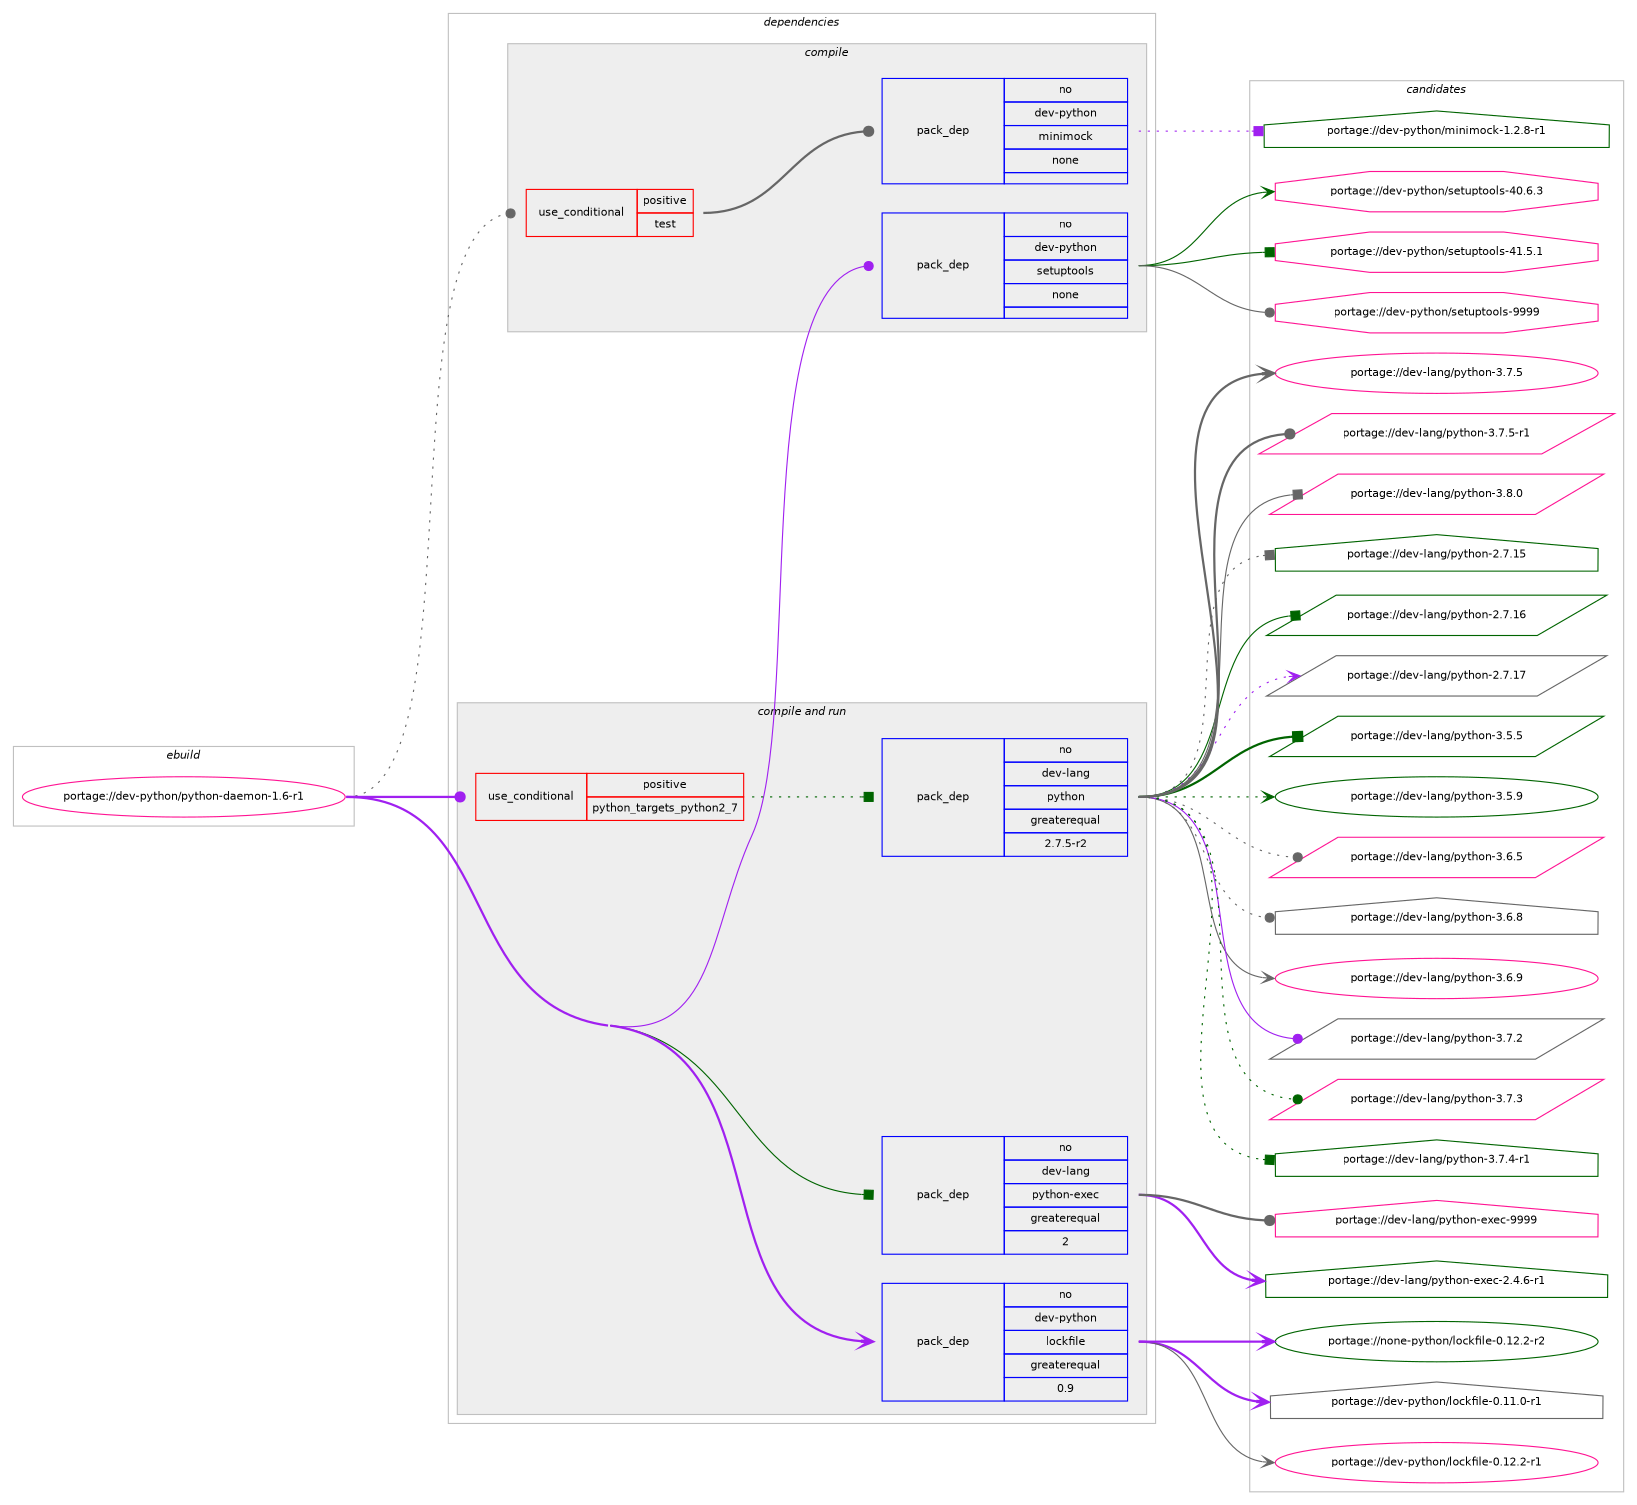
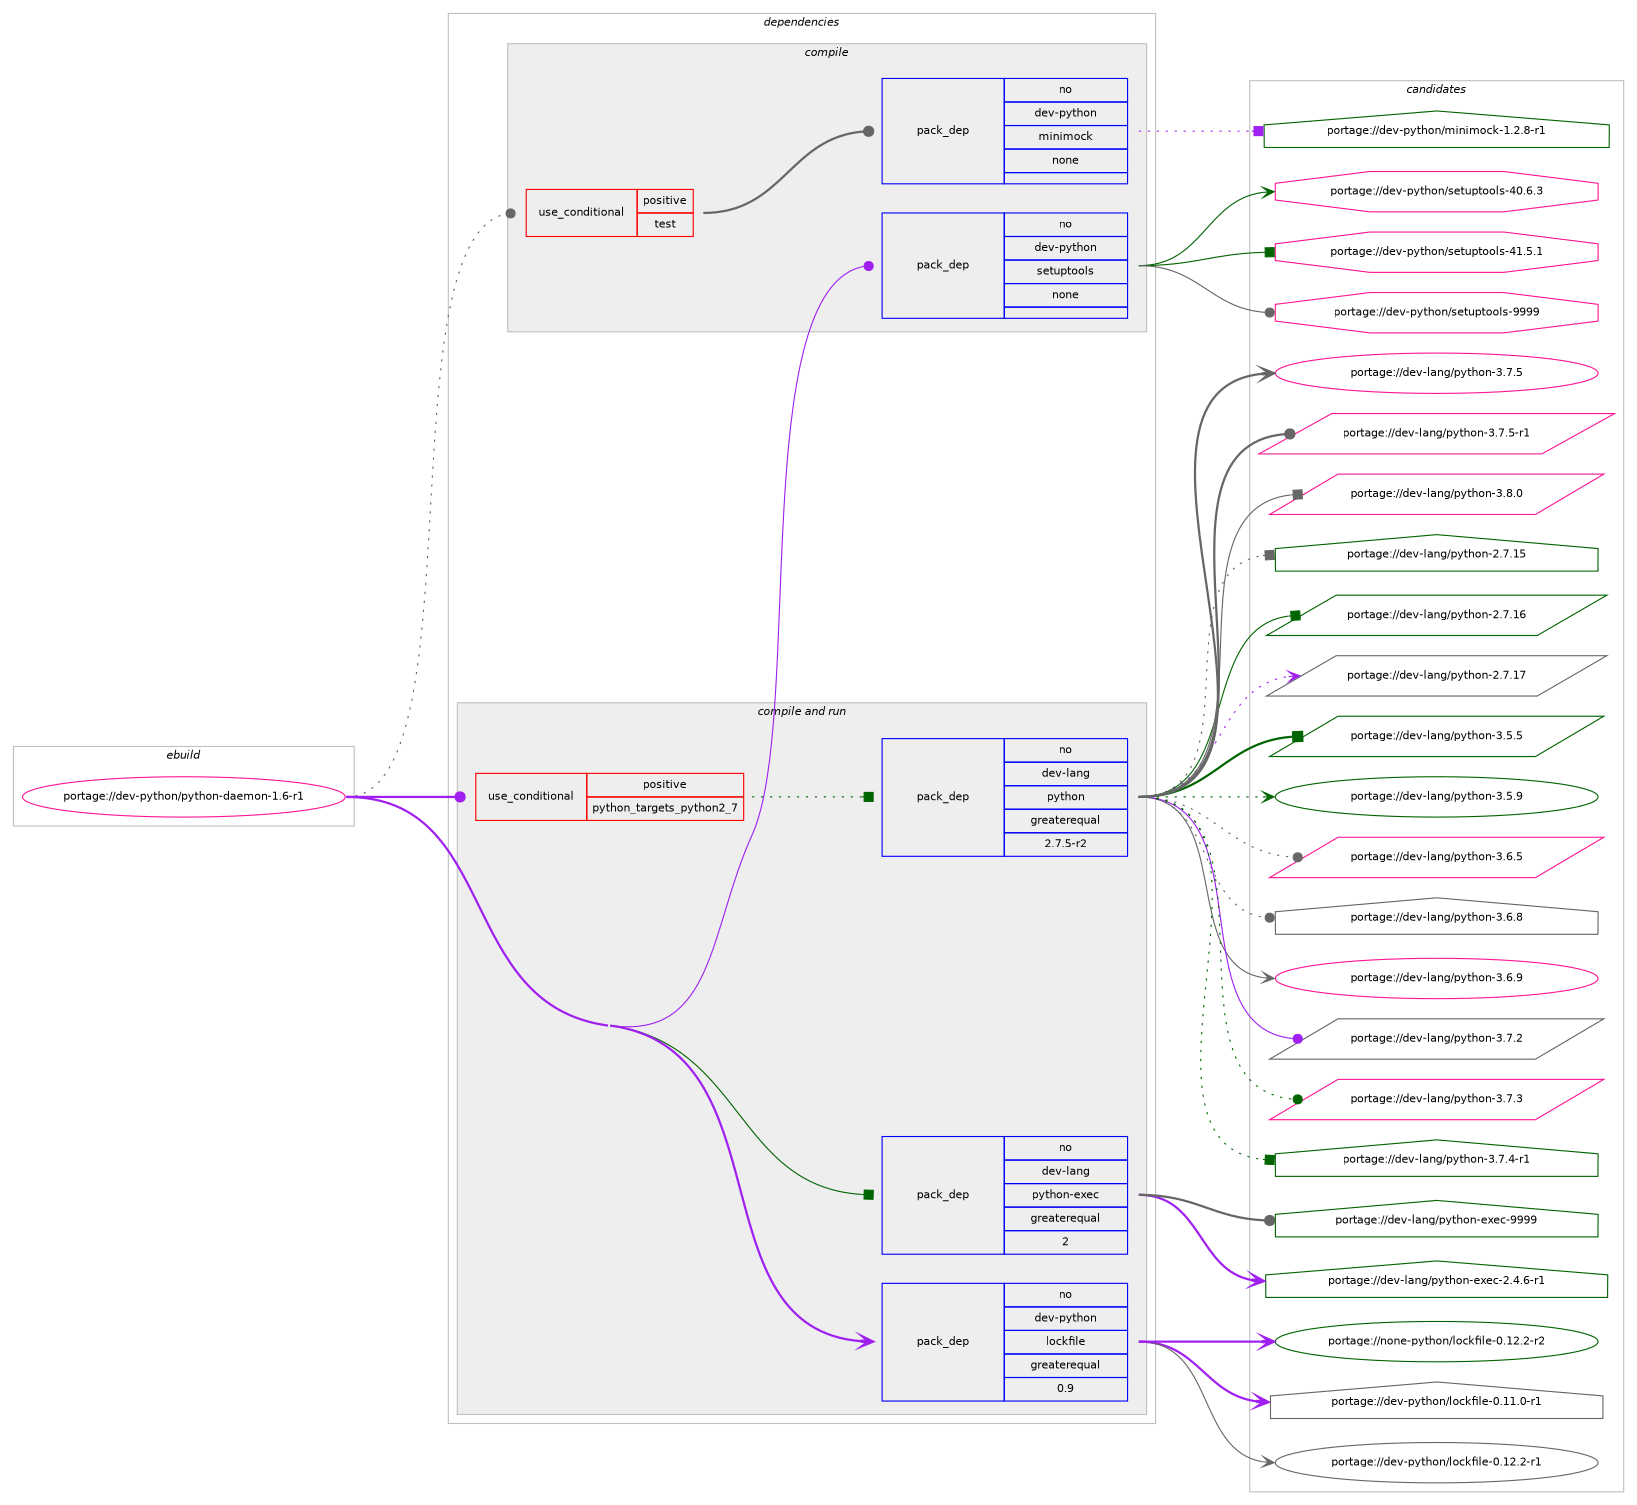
(1437, 1221) -> (1437, 1221)
(1437, 1463) -> (1437, 1463)
